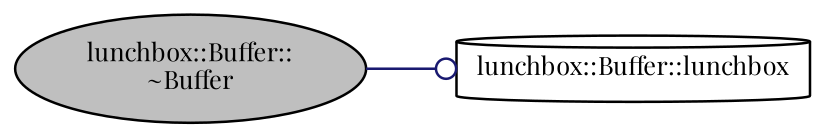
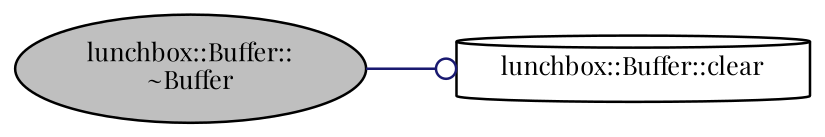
(633, 69) -> (633, 69)
